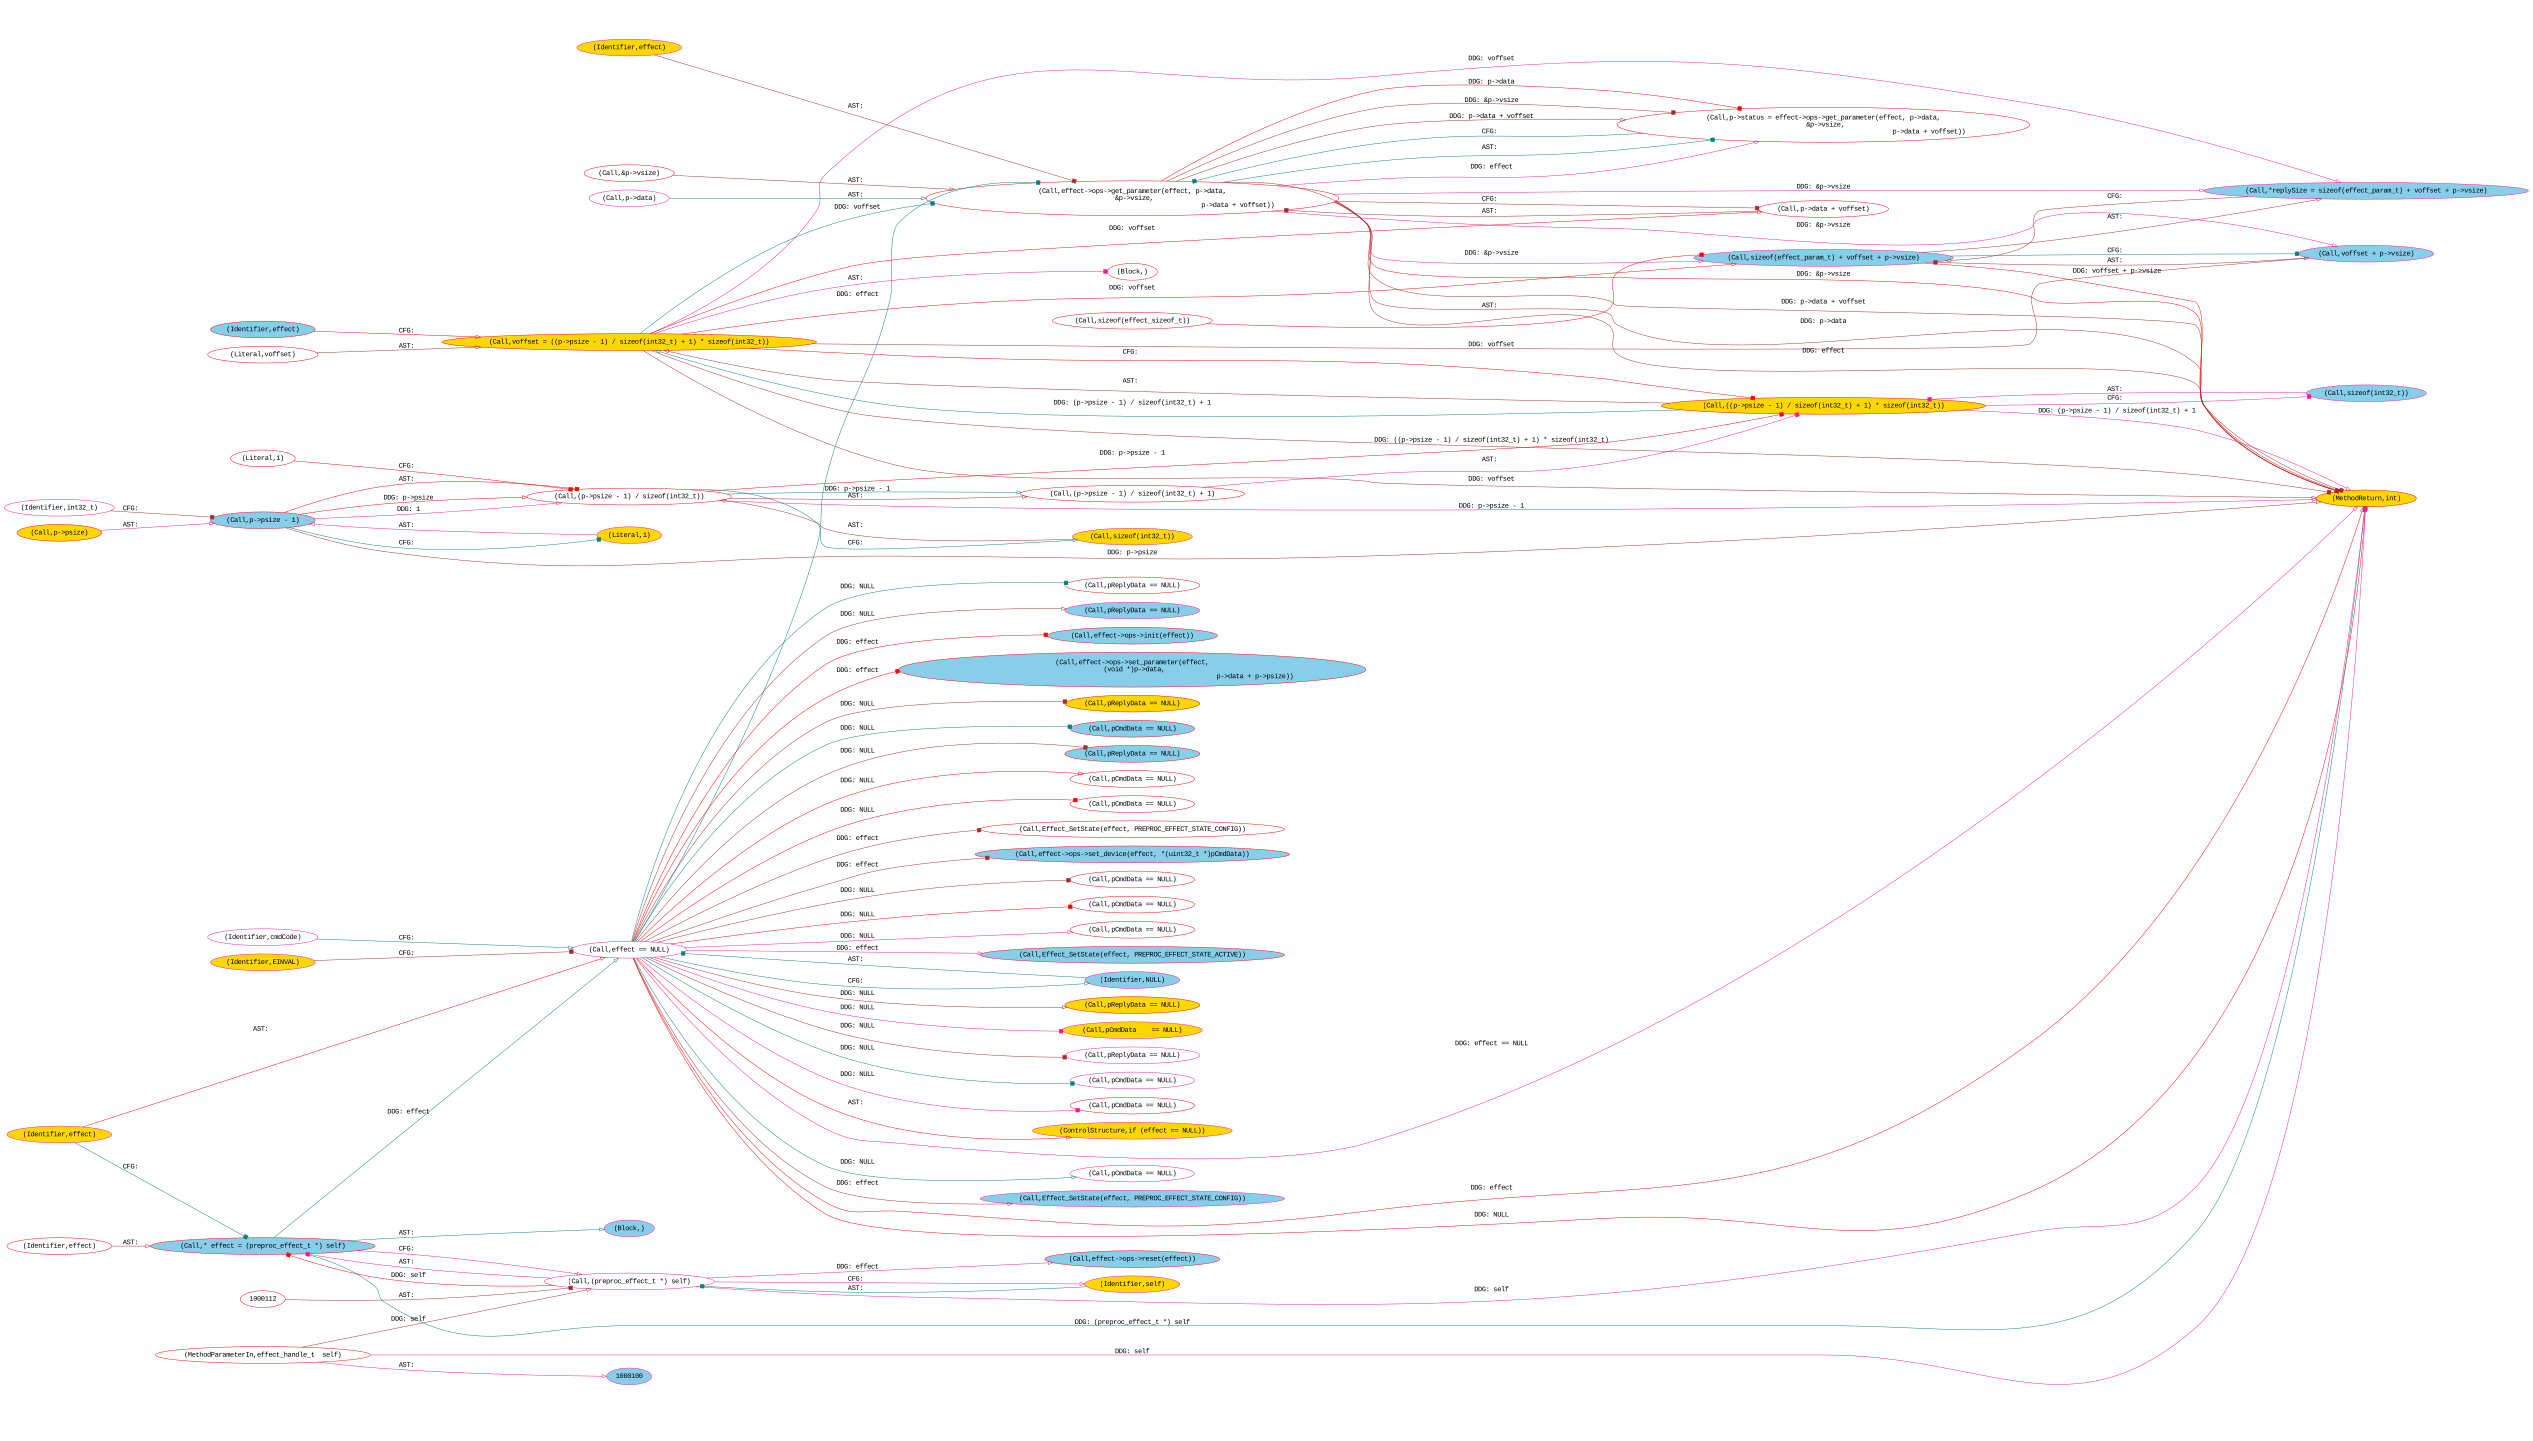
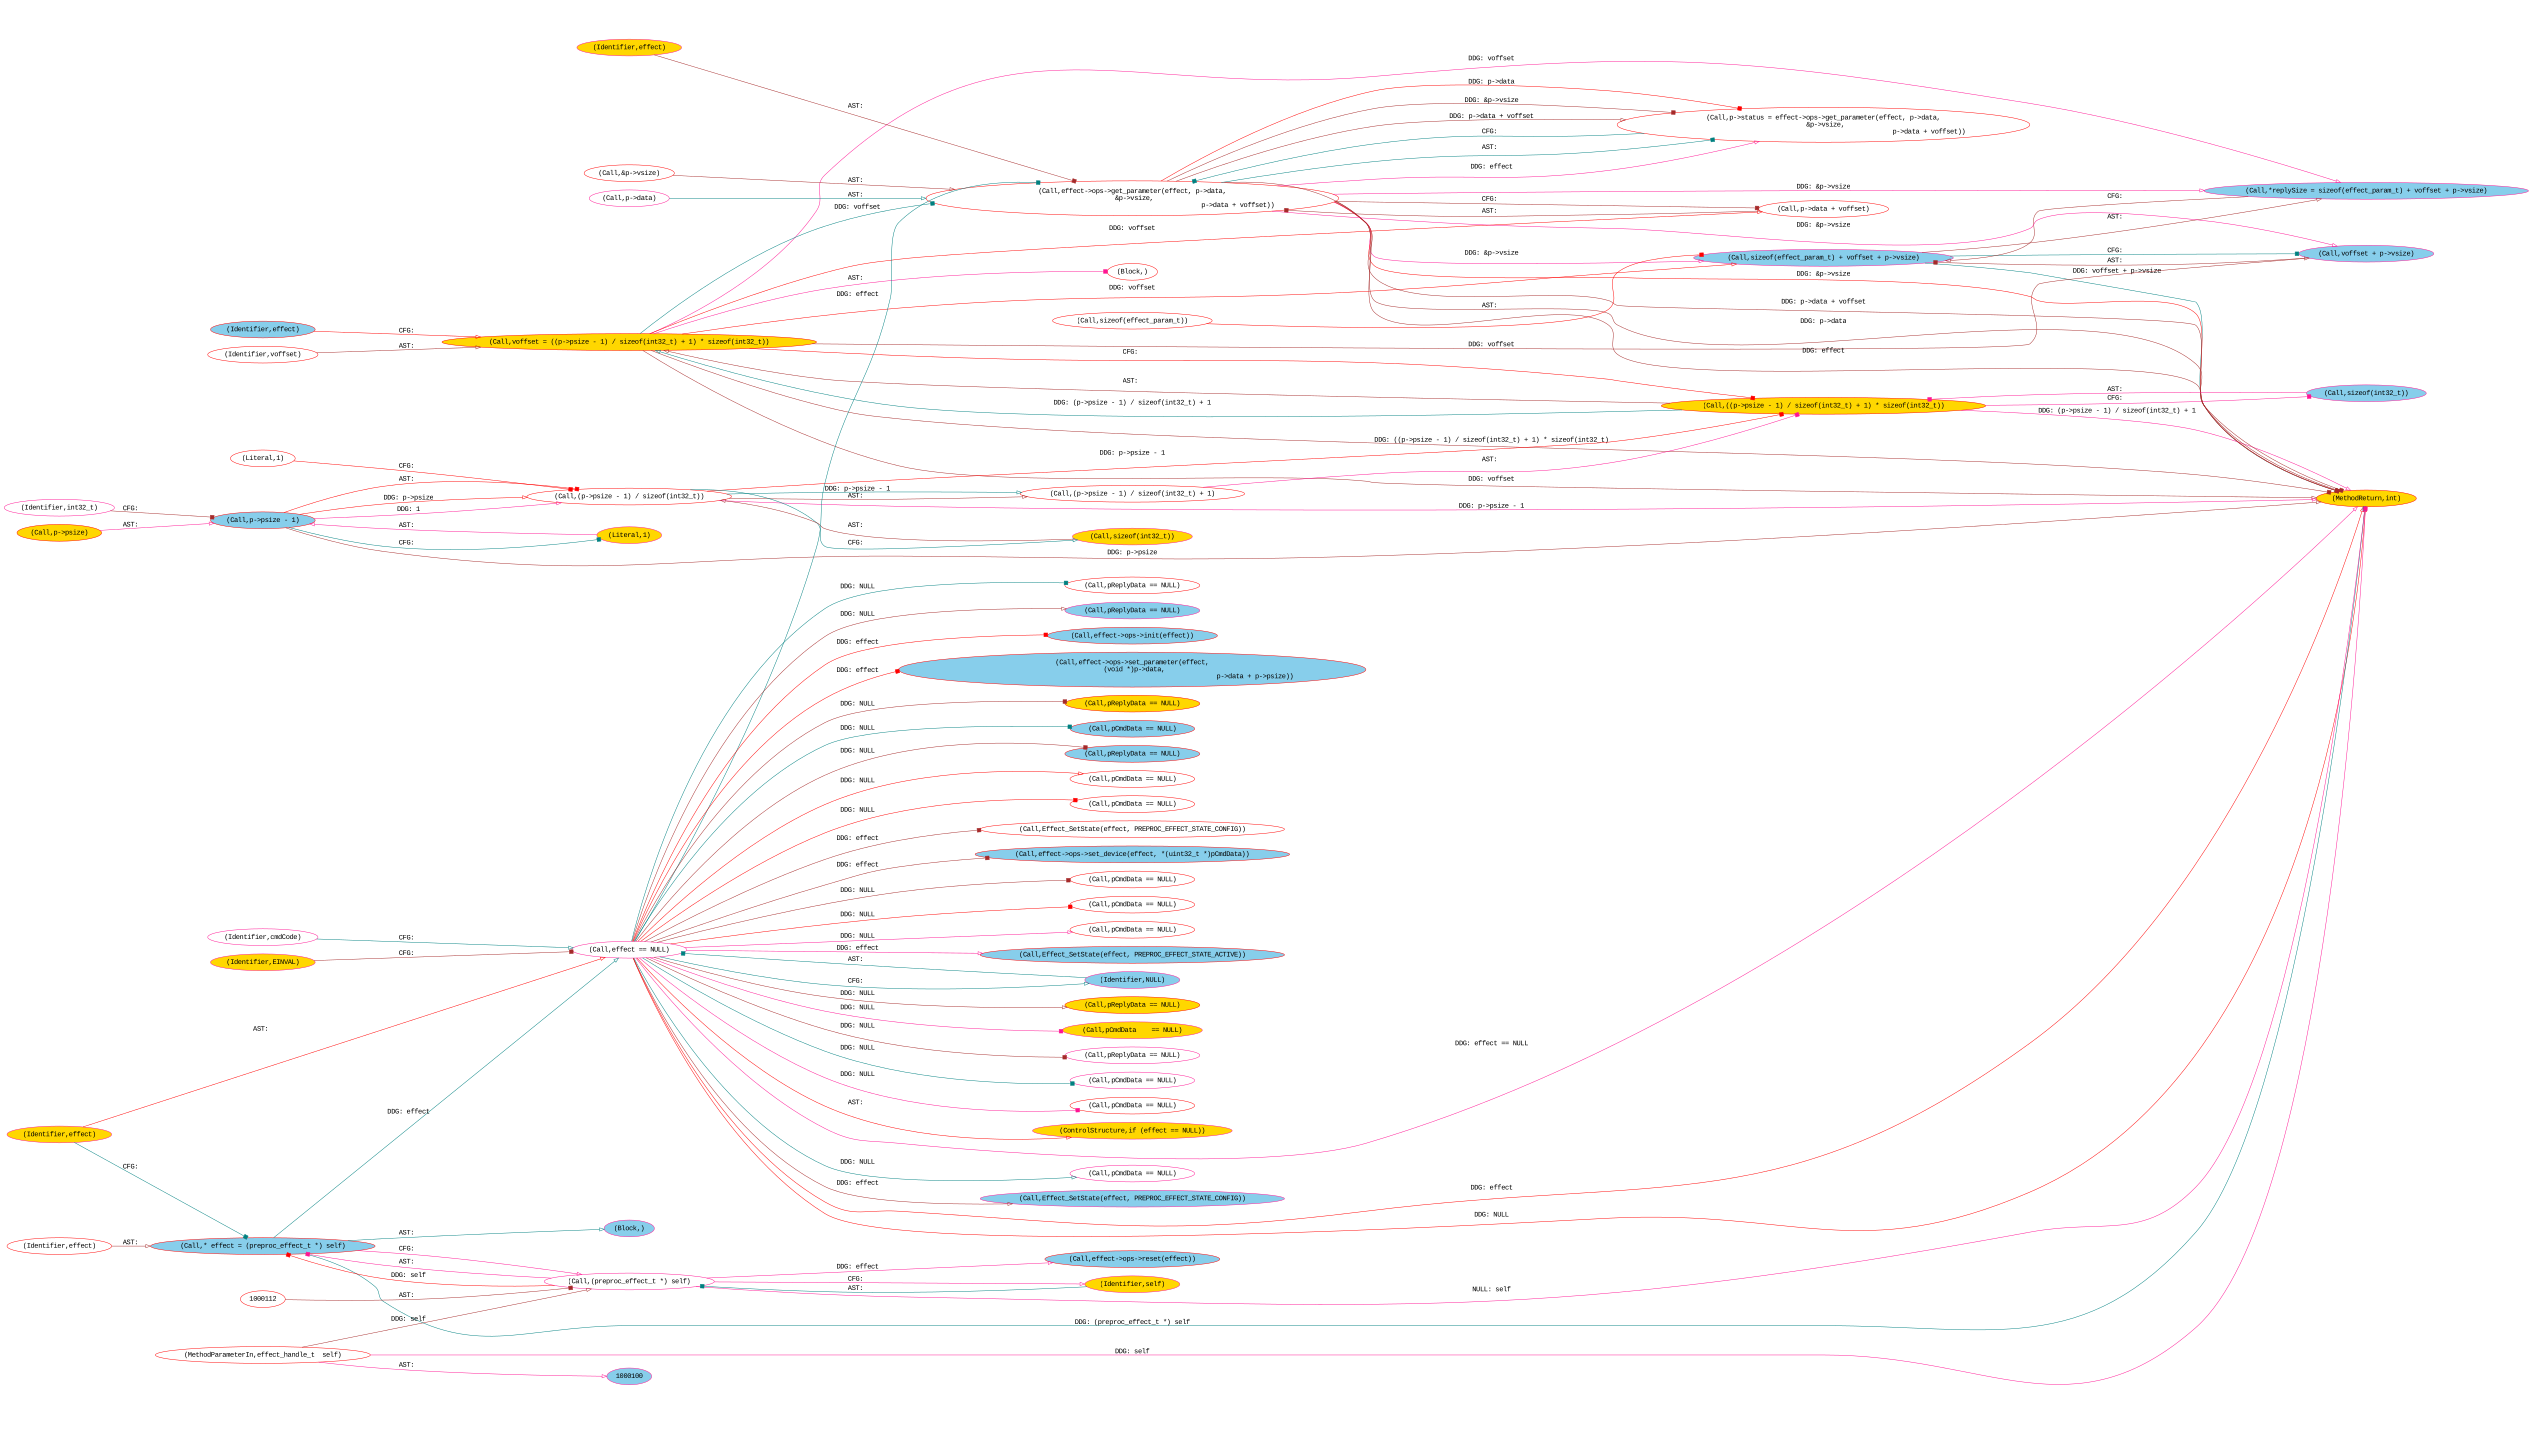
(2191, 301) -> (2191, 301)
(1132, 321) -> (1132, 321)
(263, 355) -> (263, 355)
(1492, 1290) -> (1492, 1290)
